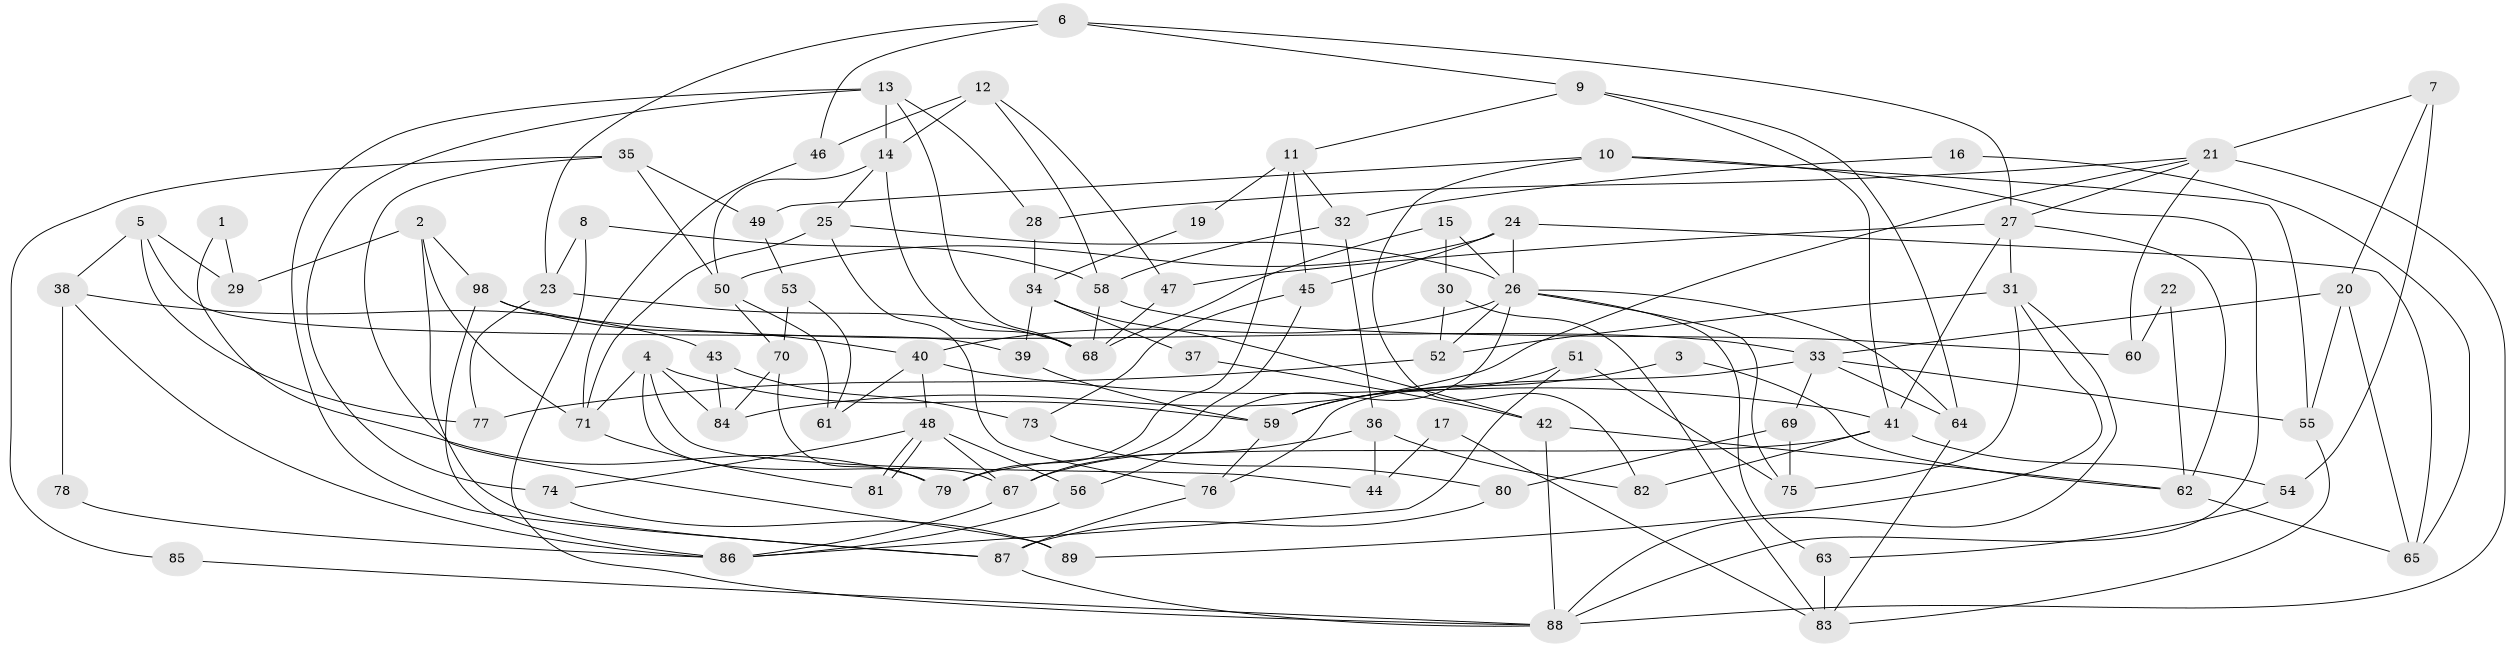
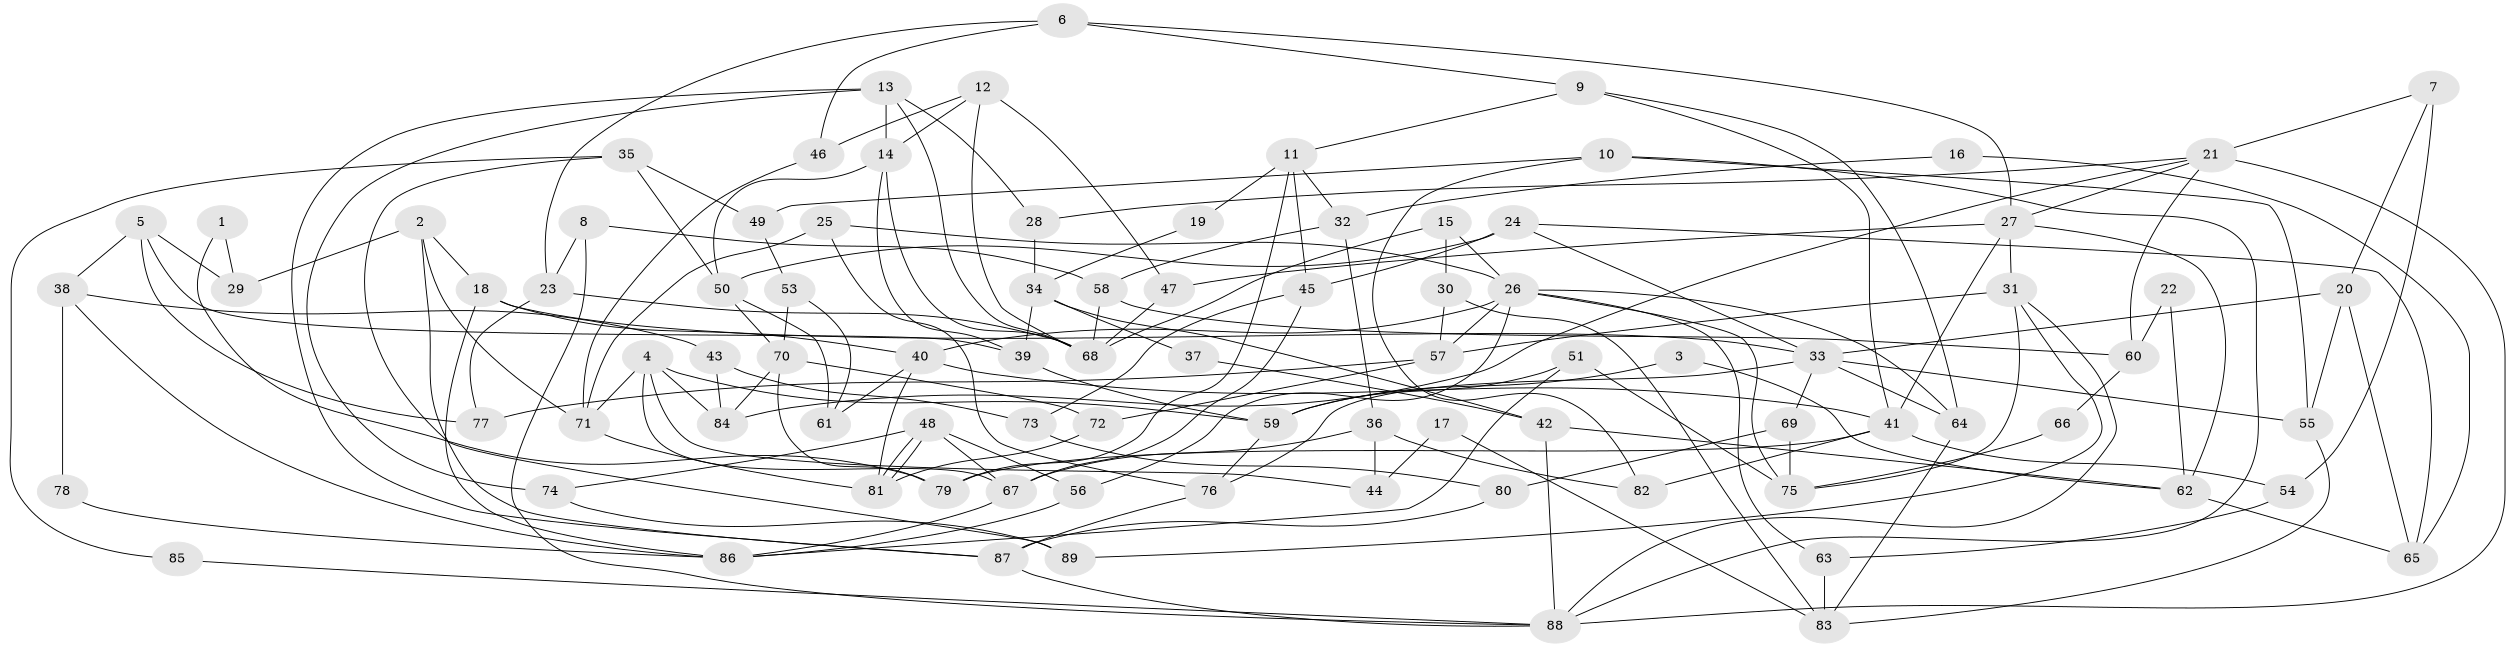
(1055, 183) -> (982, 262)
(856, 189) -> (893, 296)
(1513, 257) -> (1659, 287)
(481, 290) -> (481, 290)
(1439, 357) -> (1439, 357)
(924, 391) -> (890, 422)
none -> (1098, 424)
none -> (2063, 424)
